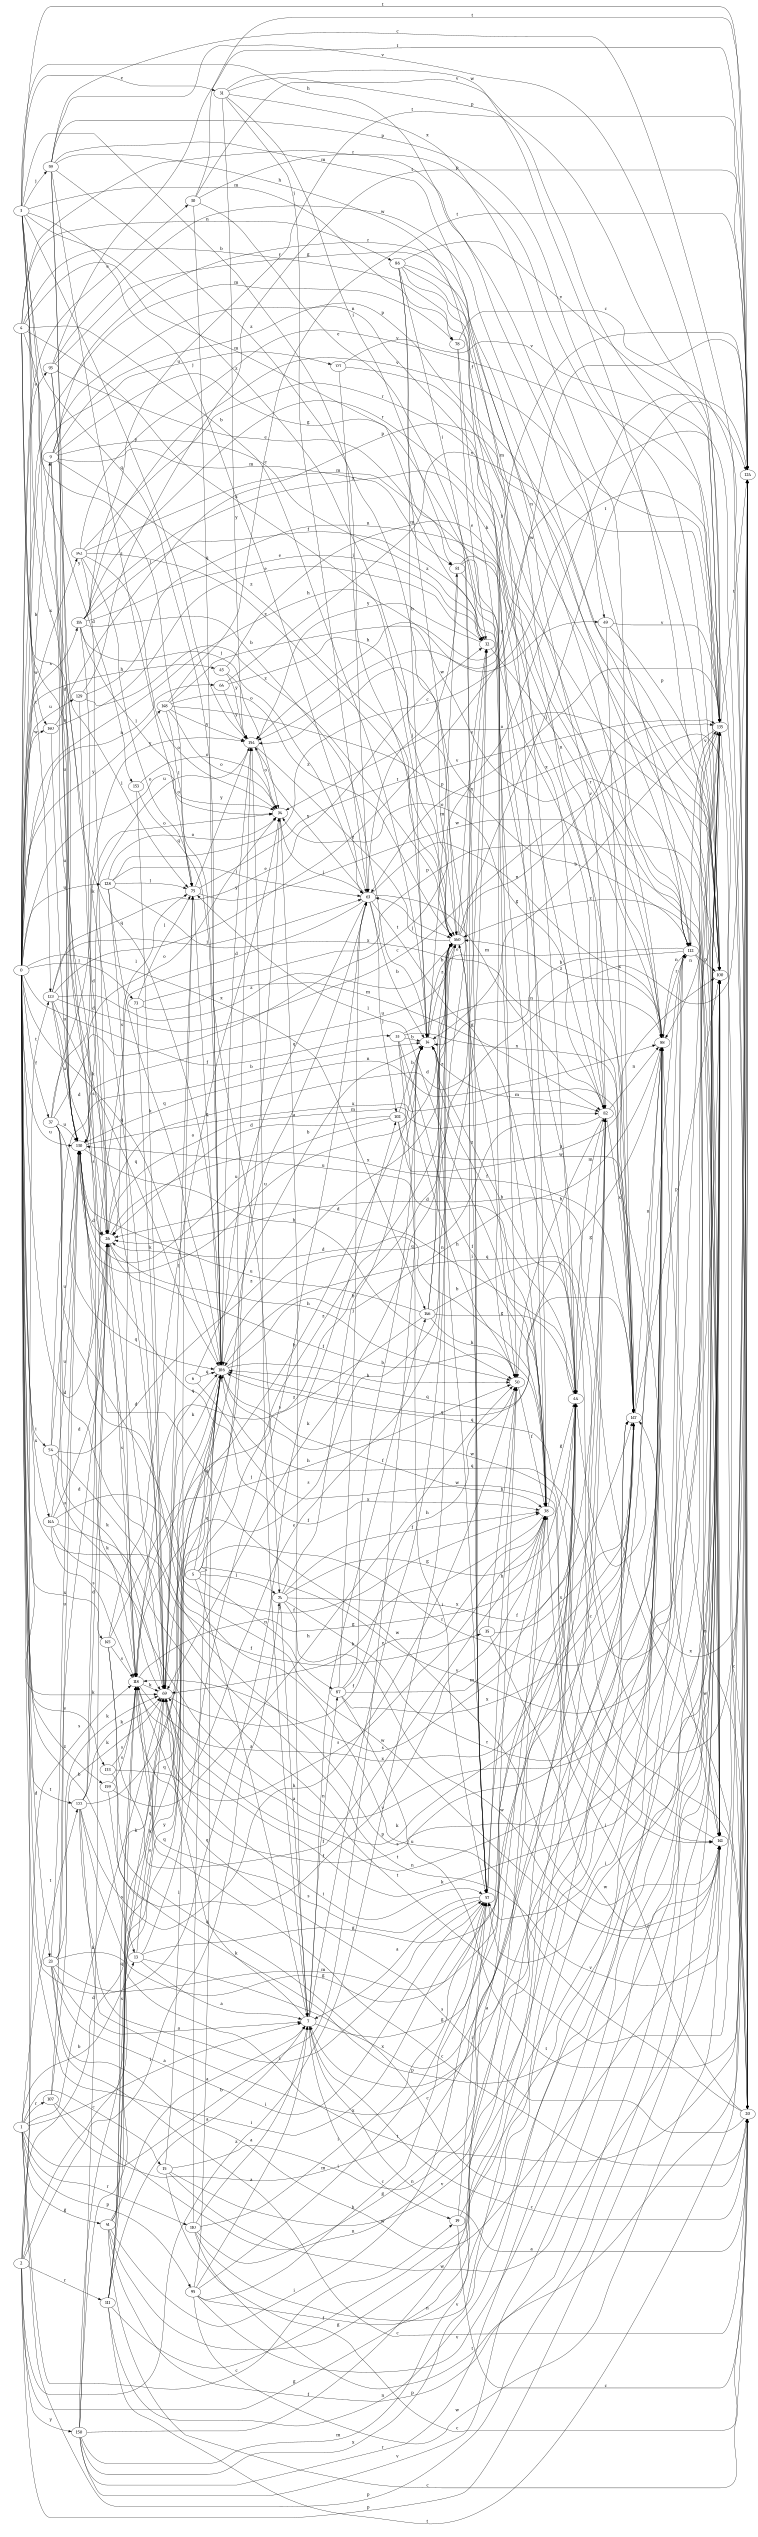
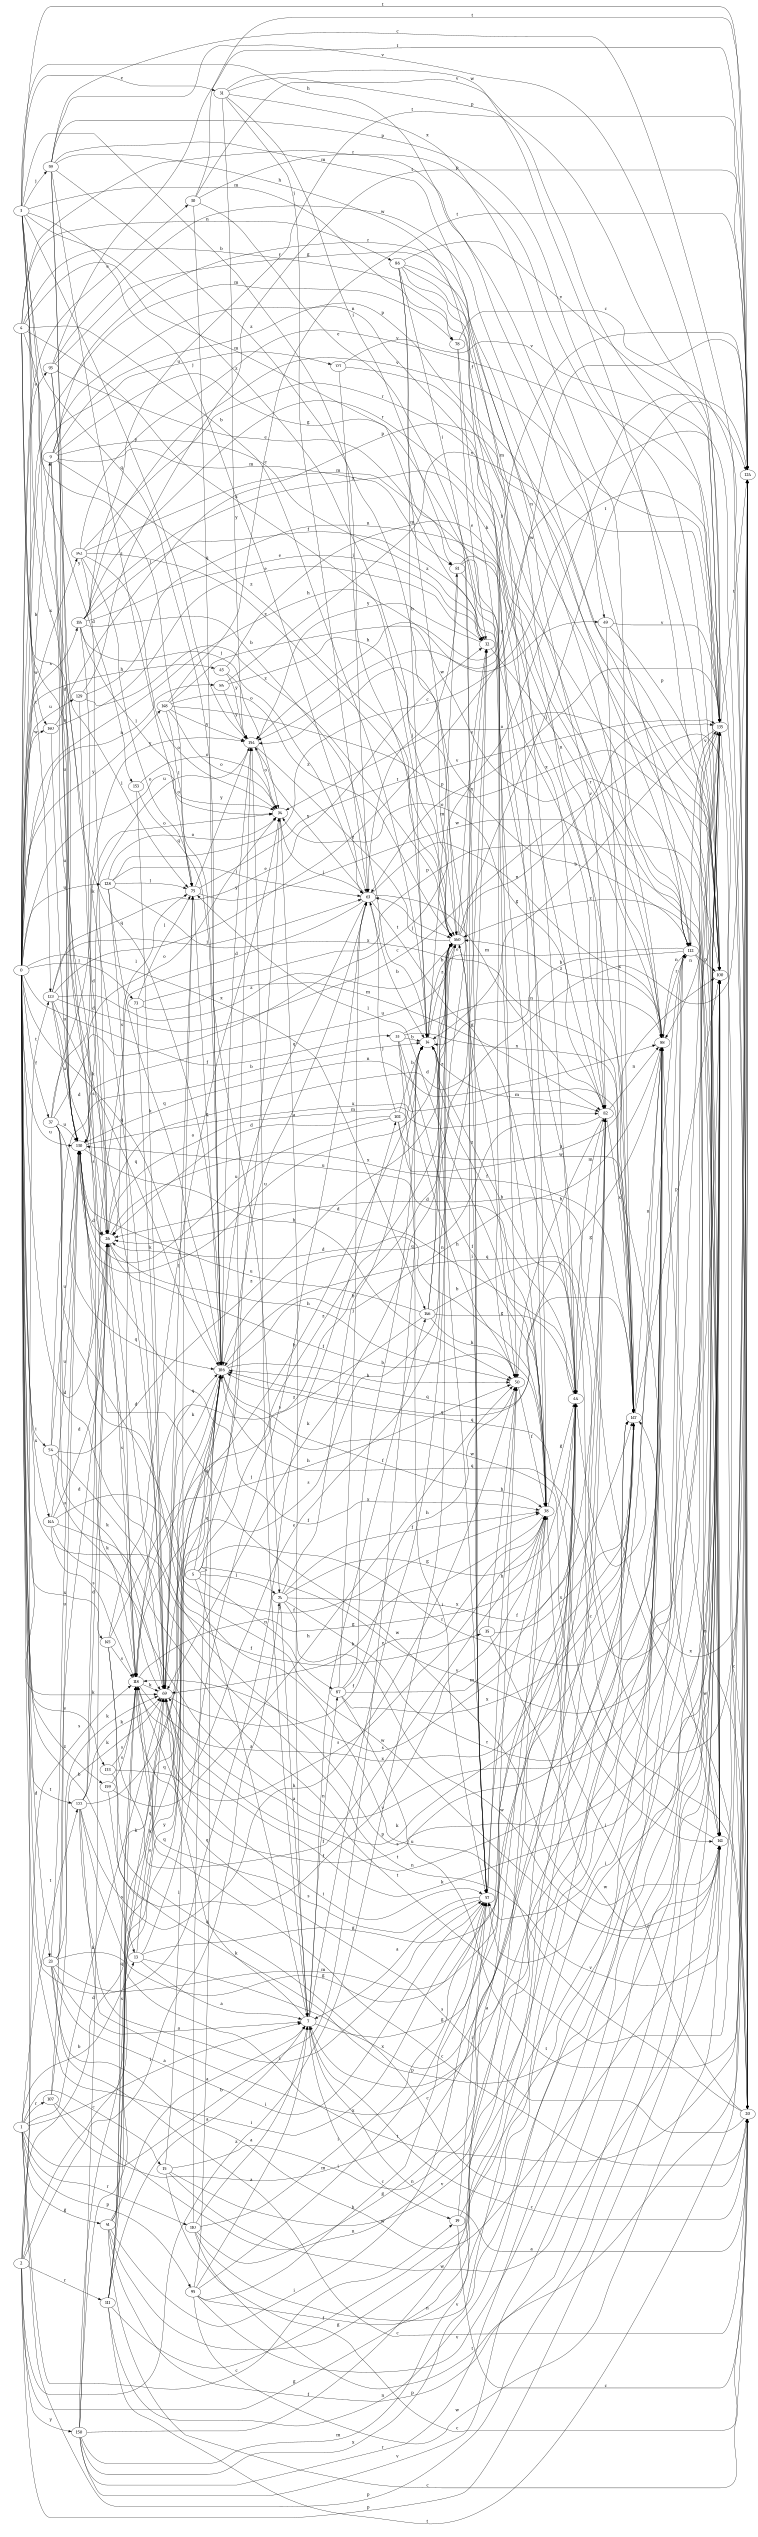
(222, 686) -> (222, 686)
(379, 1006) -> (378, 1009)
(193, 1379) -> none
